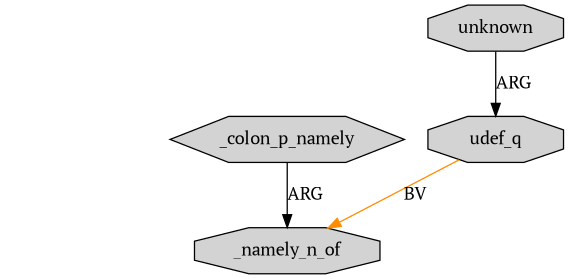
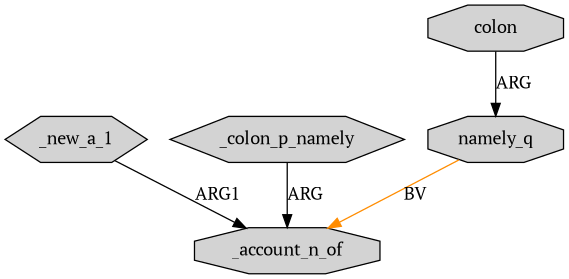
(496, 28) -> (496, 28)
none -> (76, 139)
(496, 139) -> (496, 139)
(287, 251) -> (287, 251)
